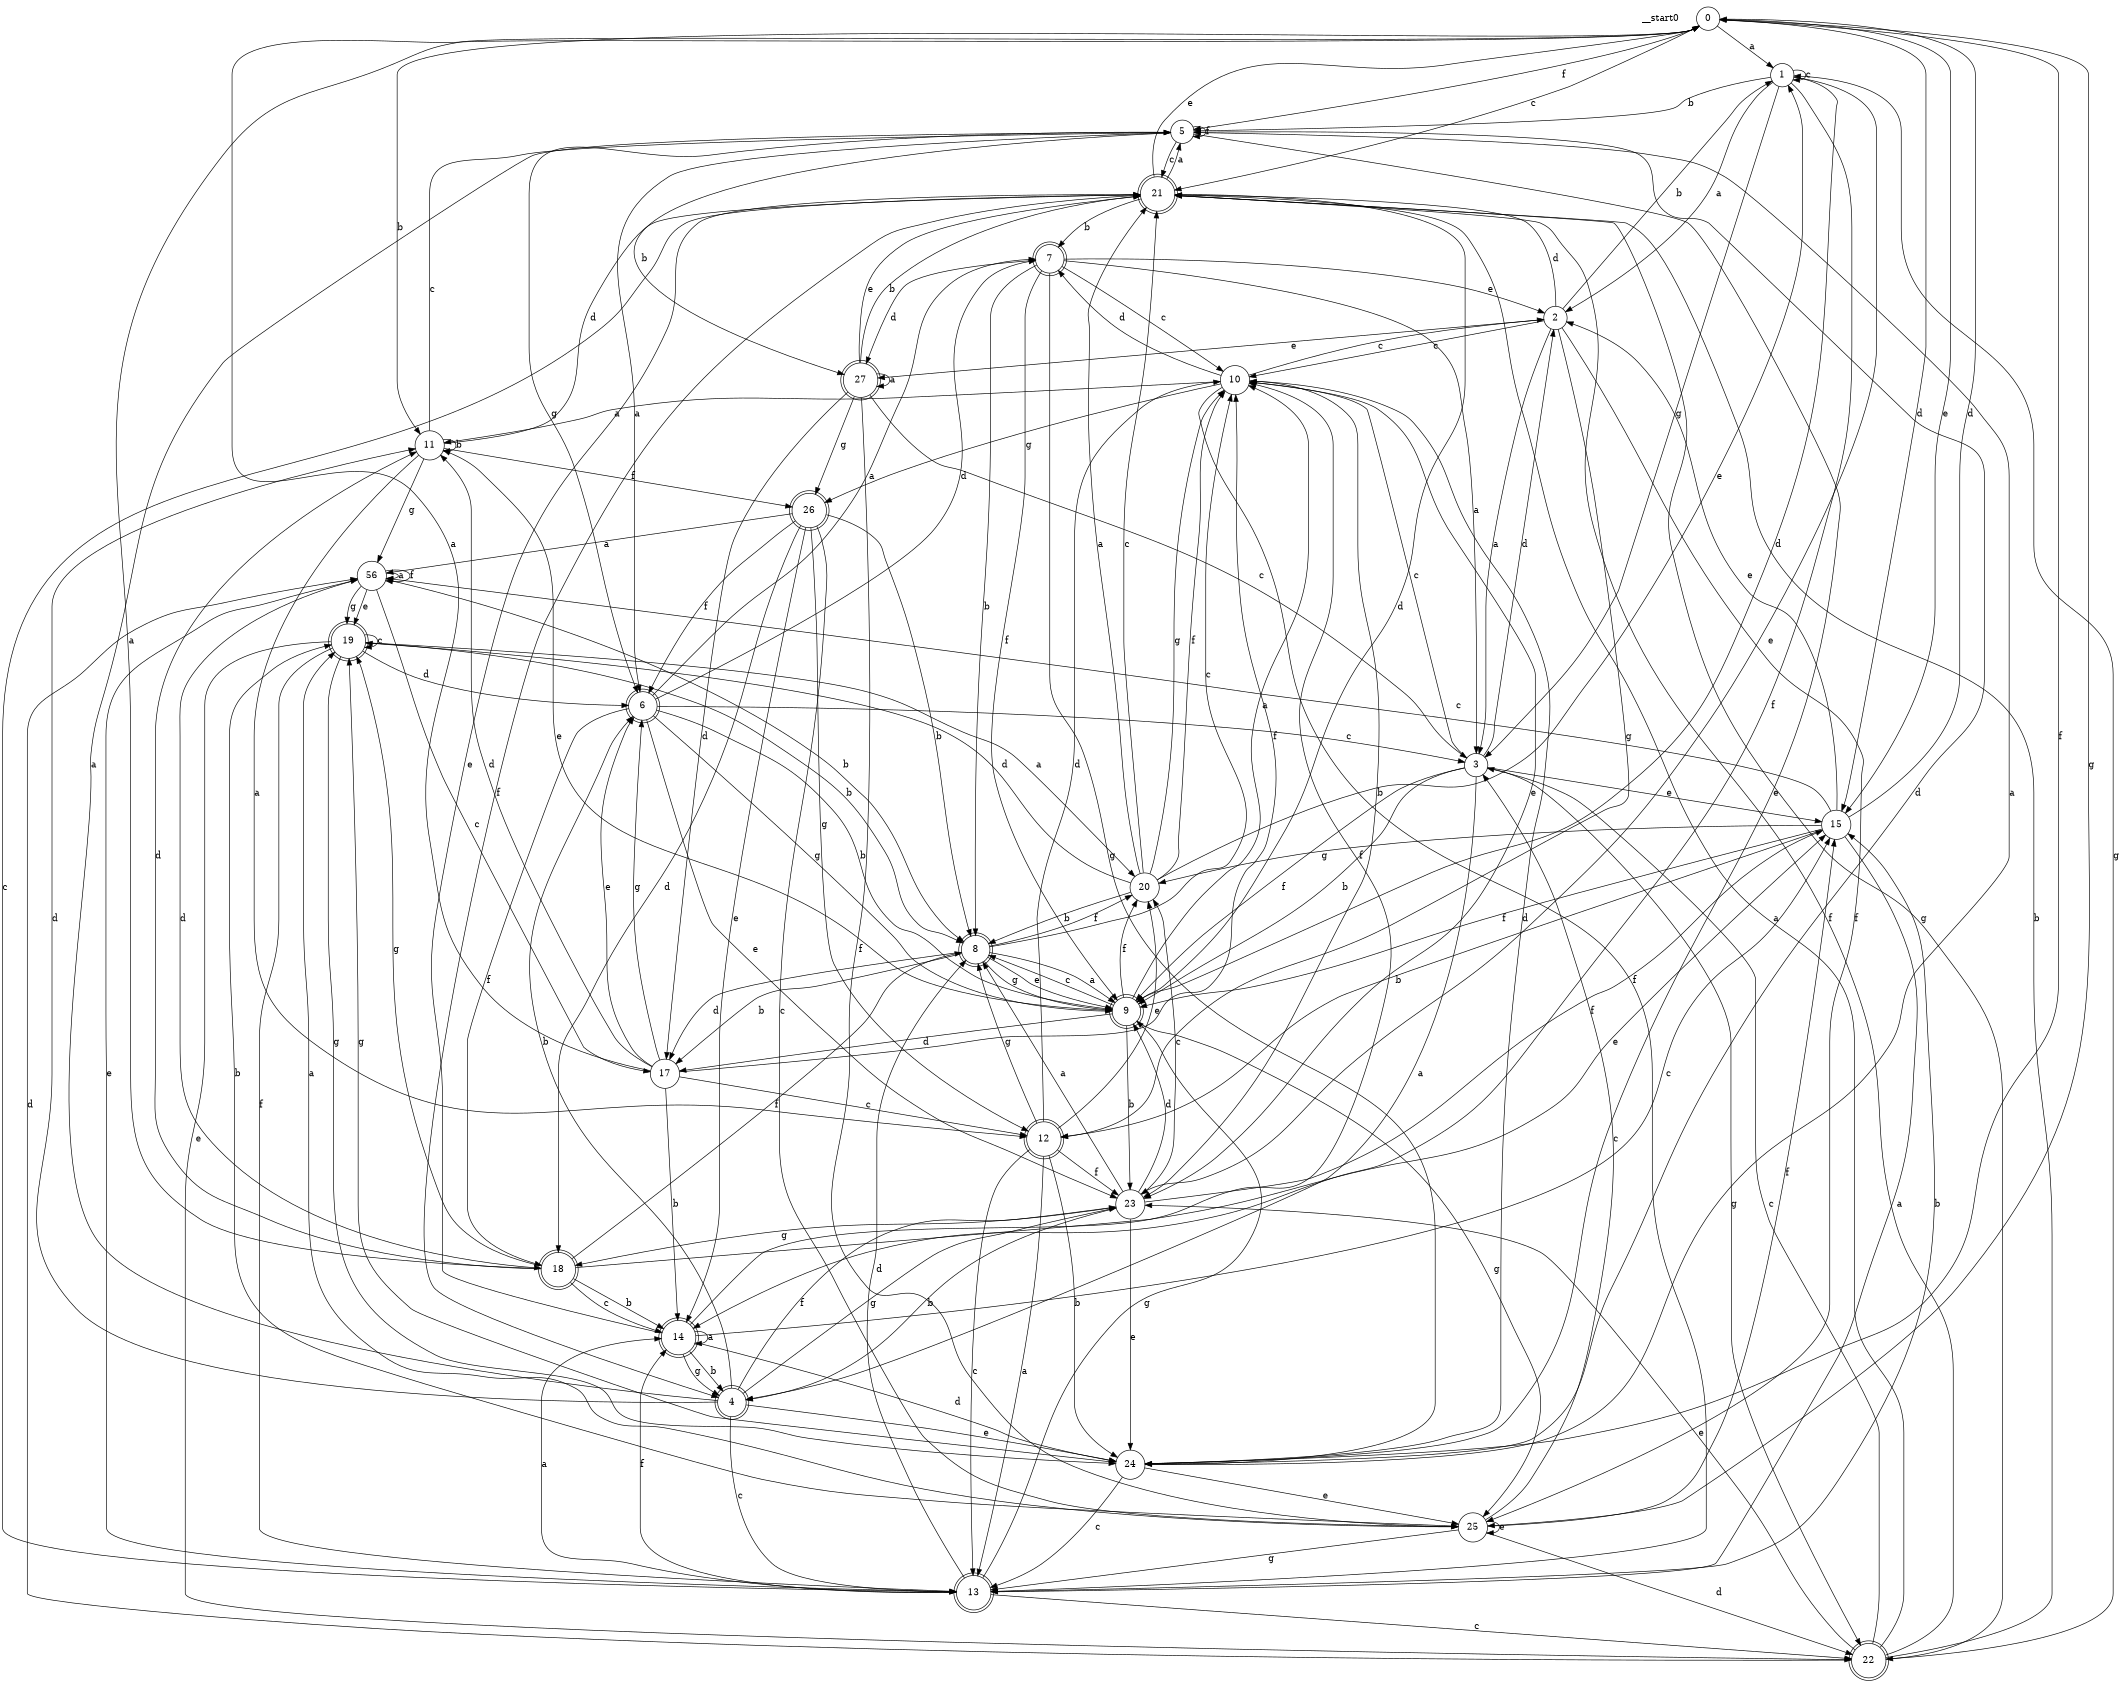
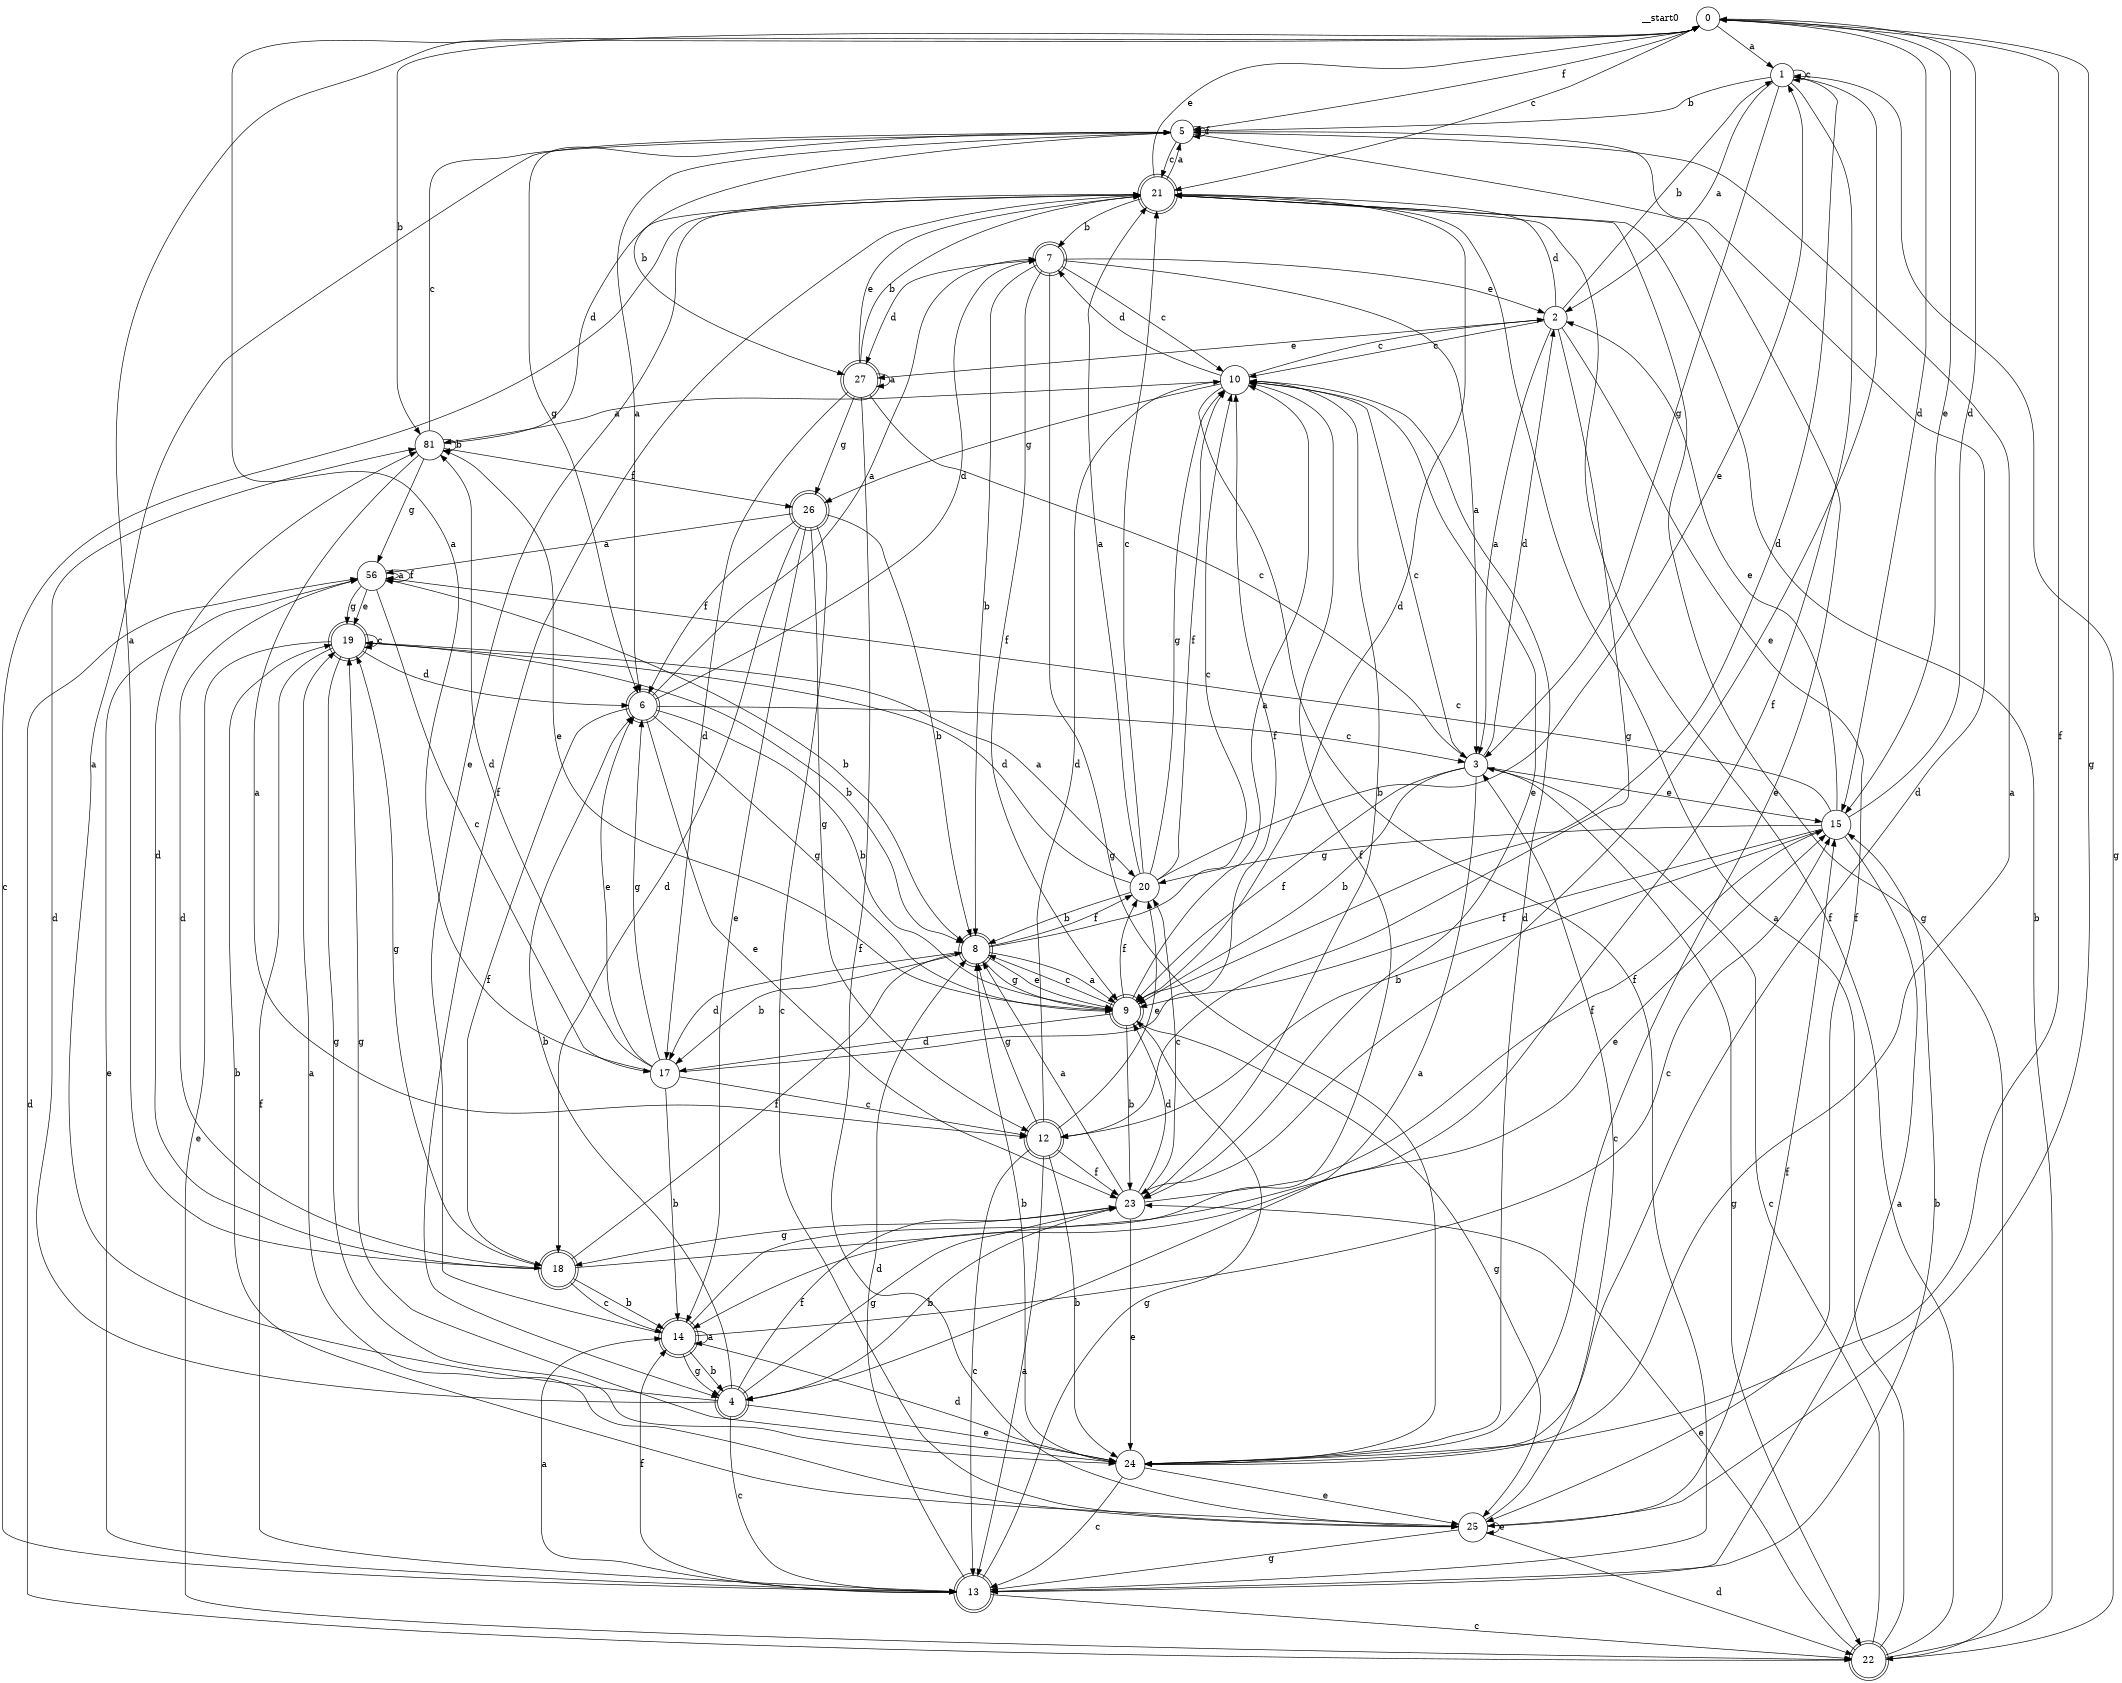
(430, 445) -> (430, 445)
none -> (1023, 1243)
